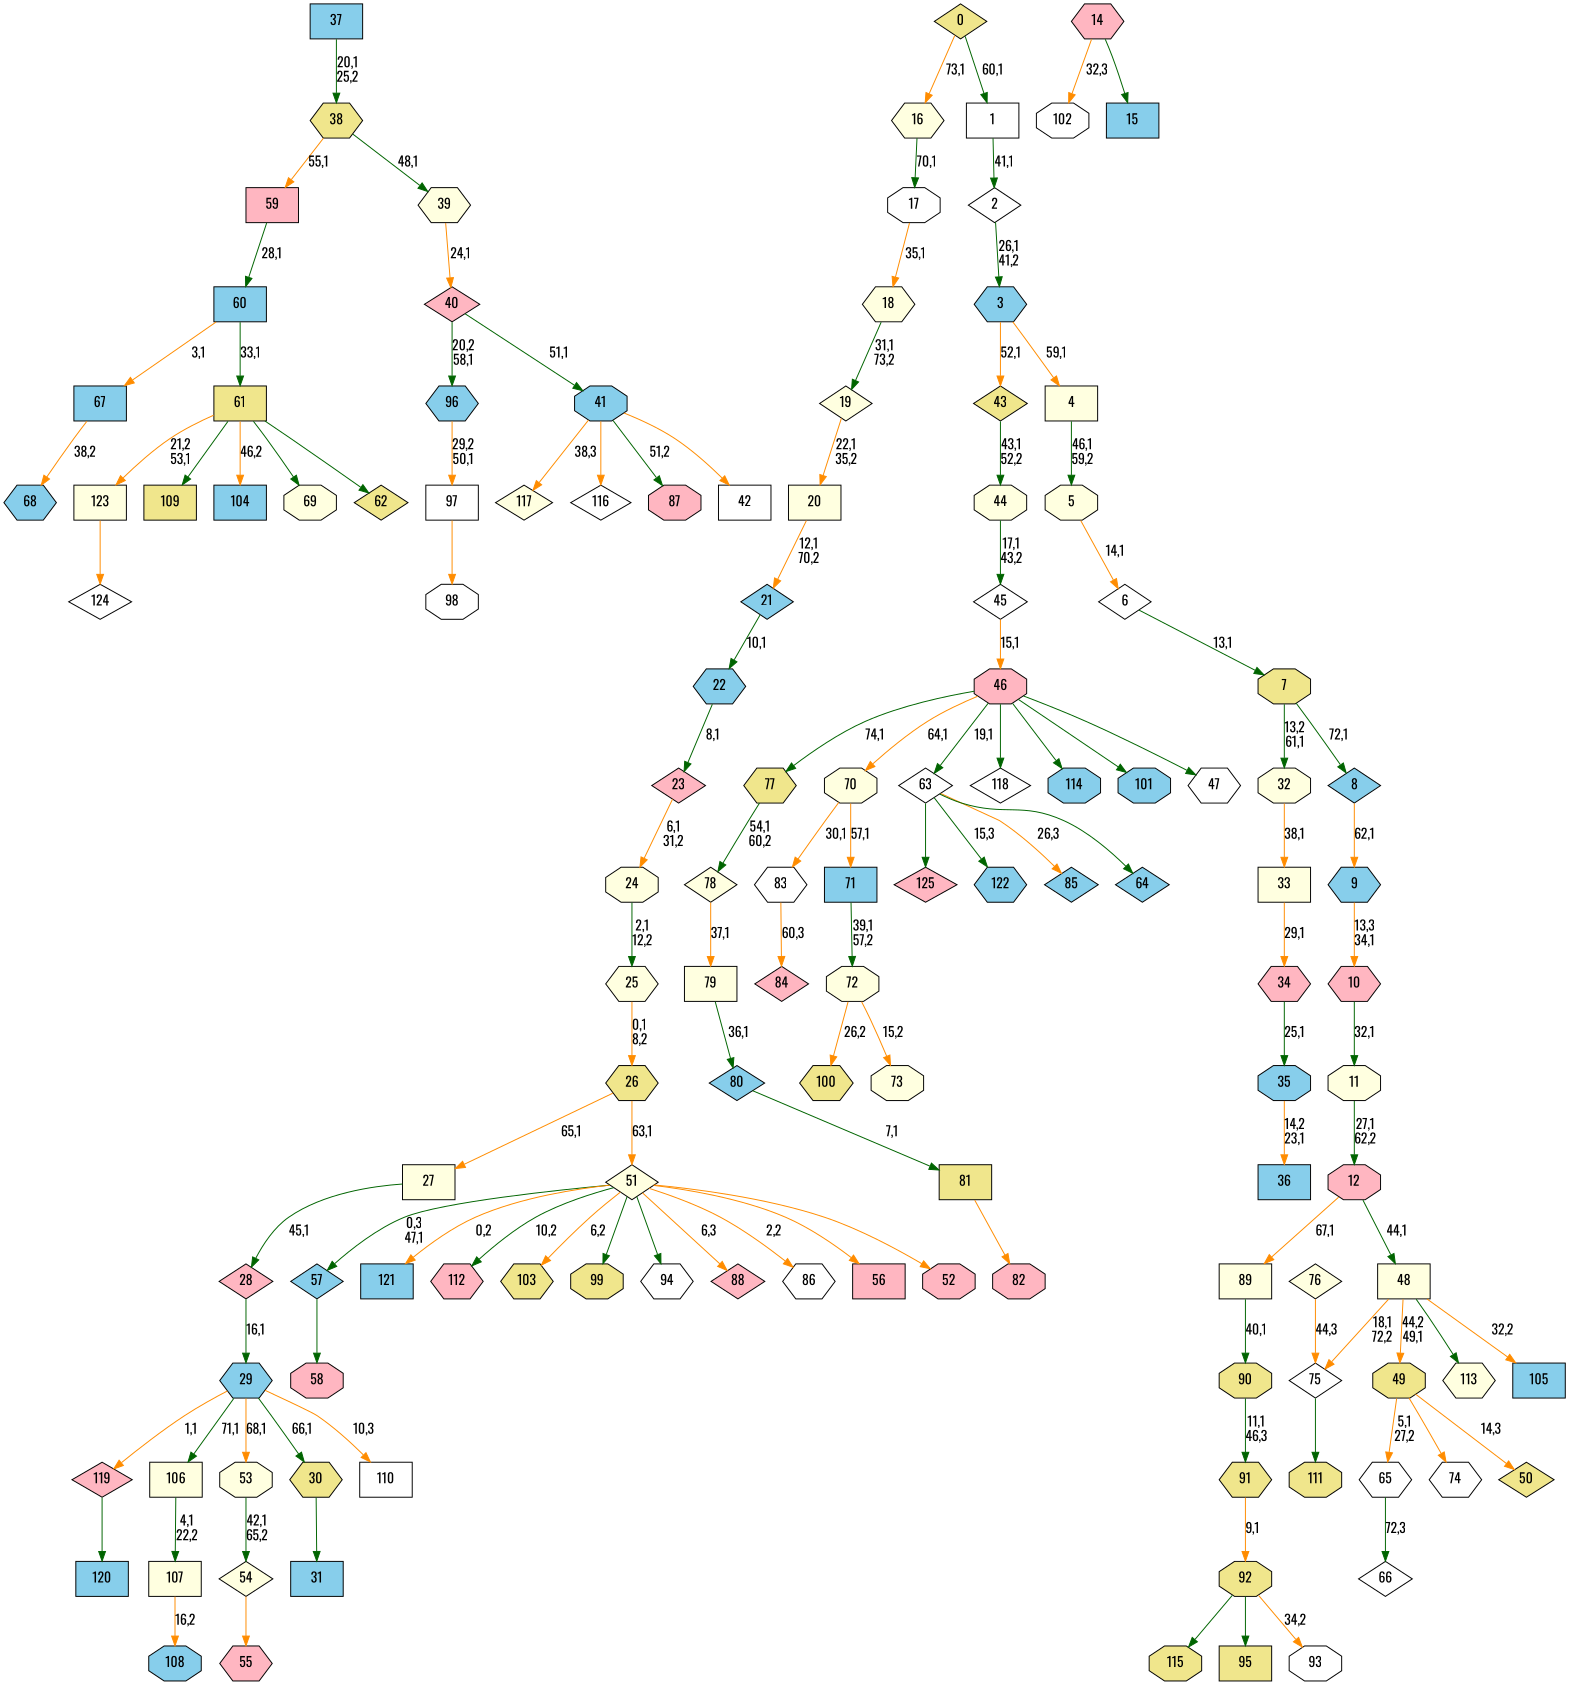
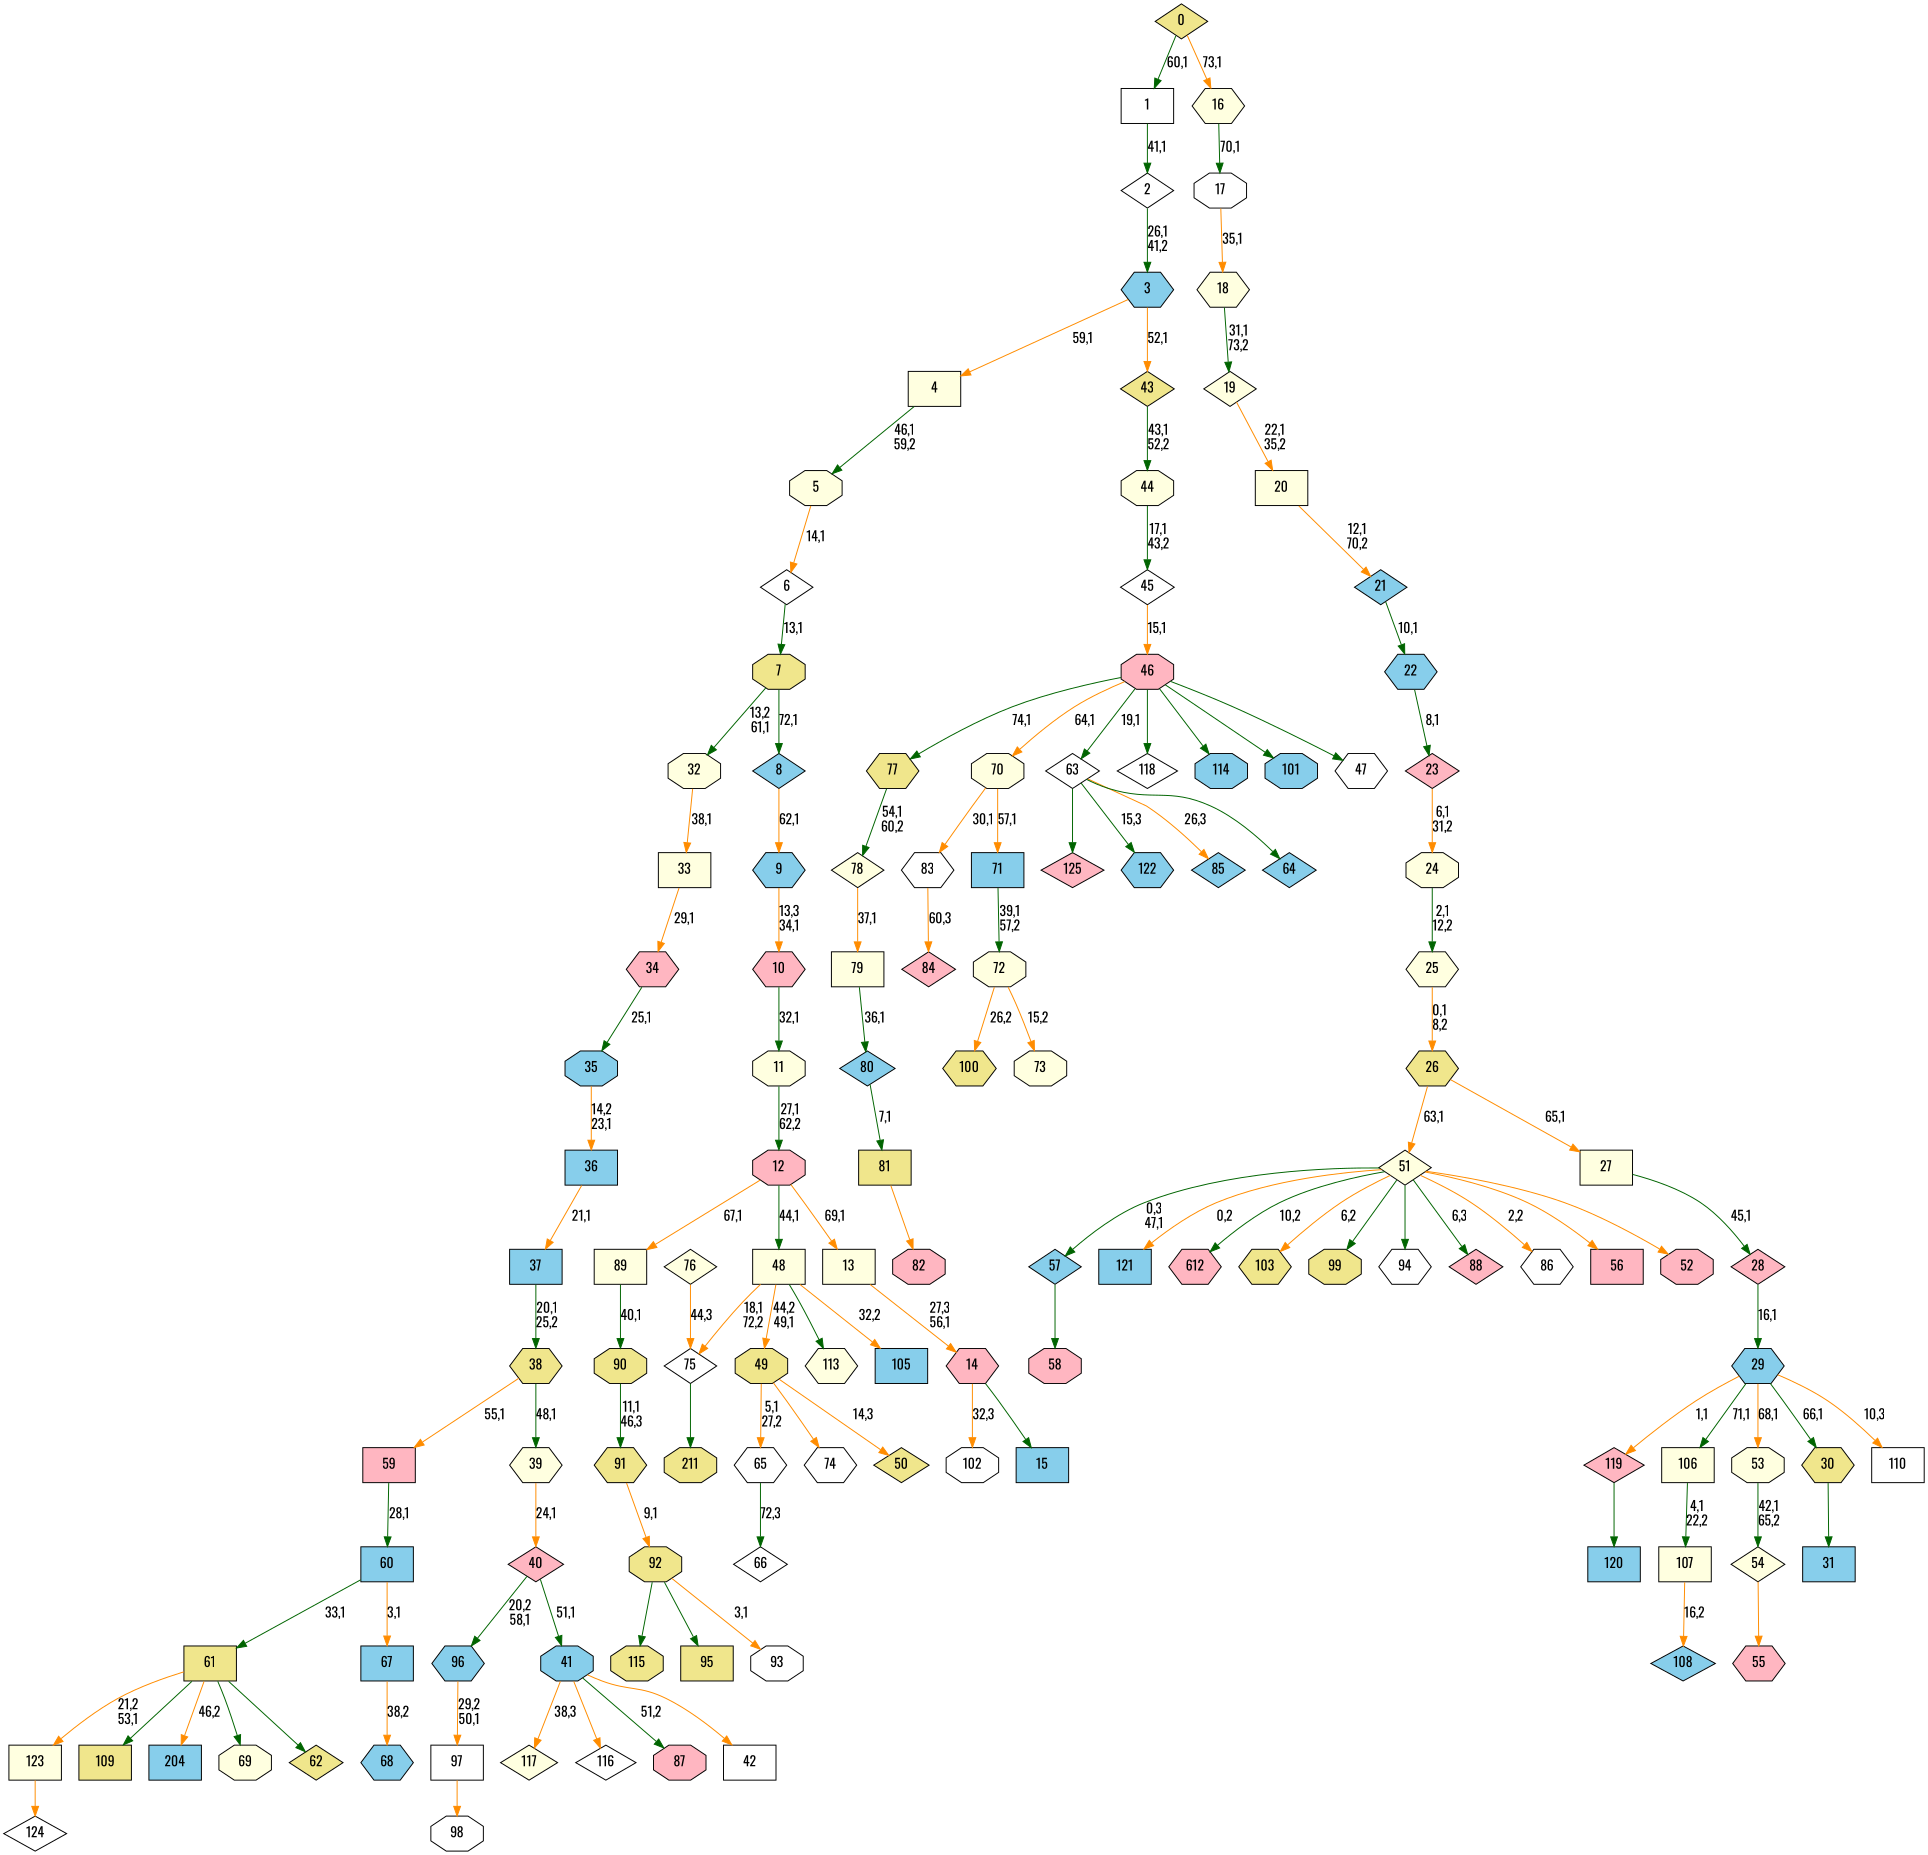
(240, 503) -> (175, 1763)
none -> (566, 1213)
(681, 1228) -> (1437, 1213)
none -> (849, 1267)
(457, 1281) -> (1195, 1267)
(1315, 1480) -> (690, 1465)
(1295, 1621) -> (741, 1614)
(175, 1663) -> (1683, 1663)
